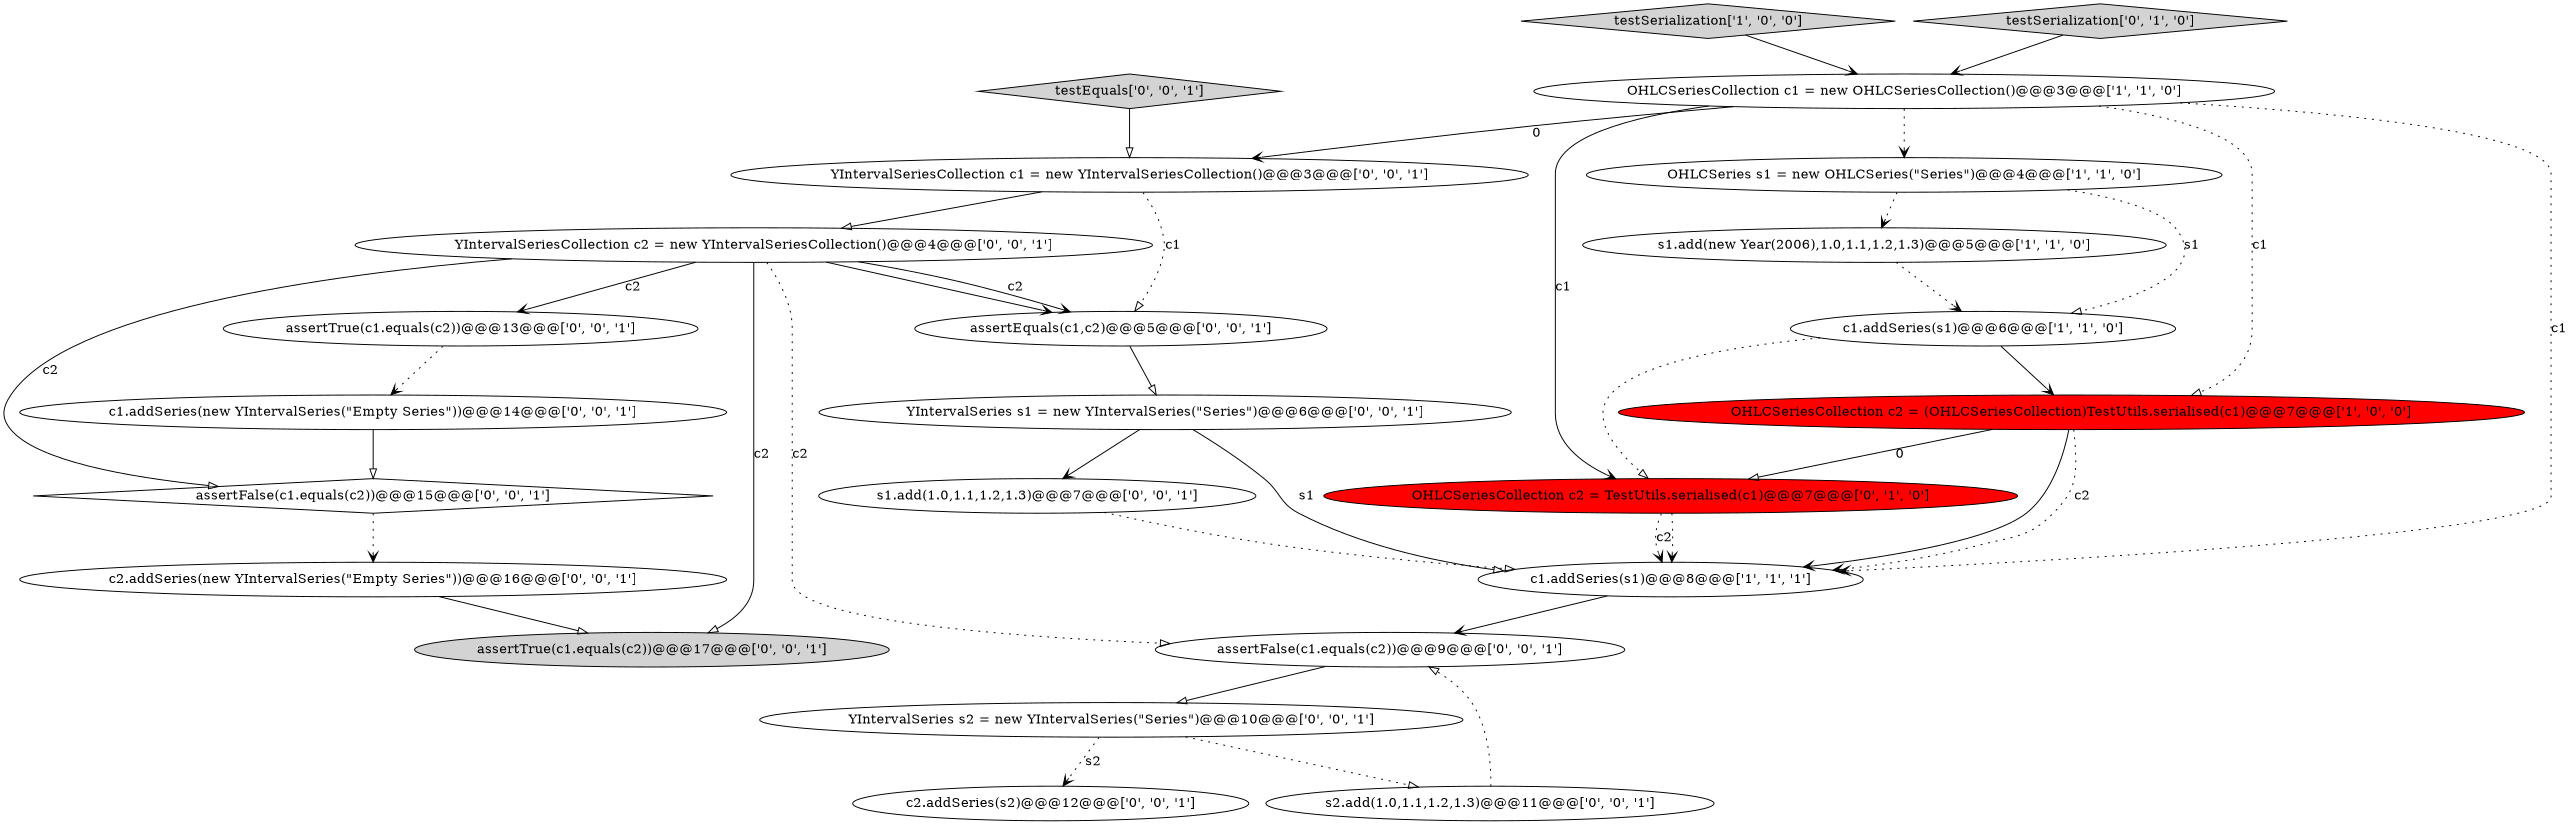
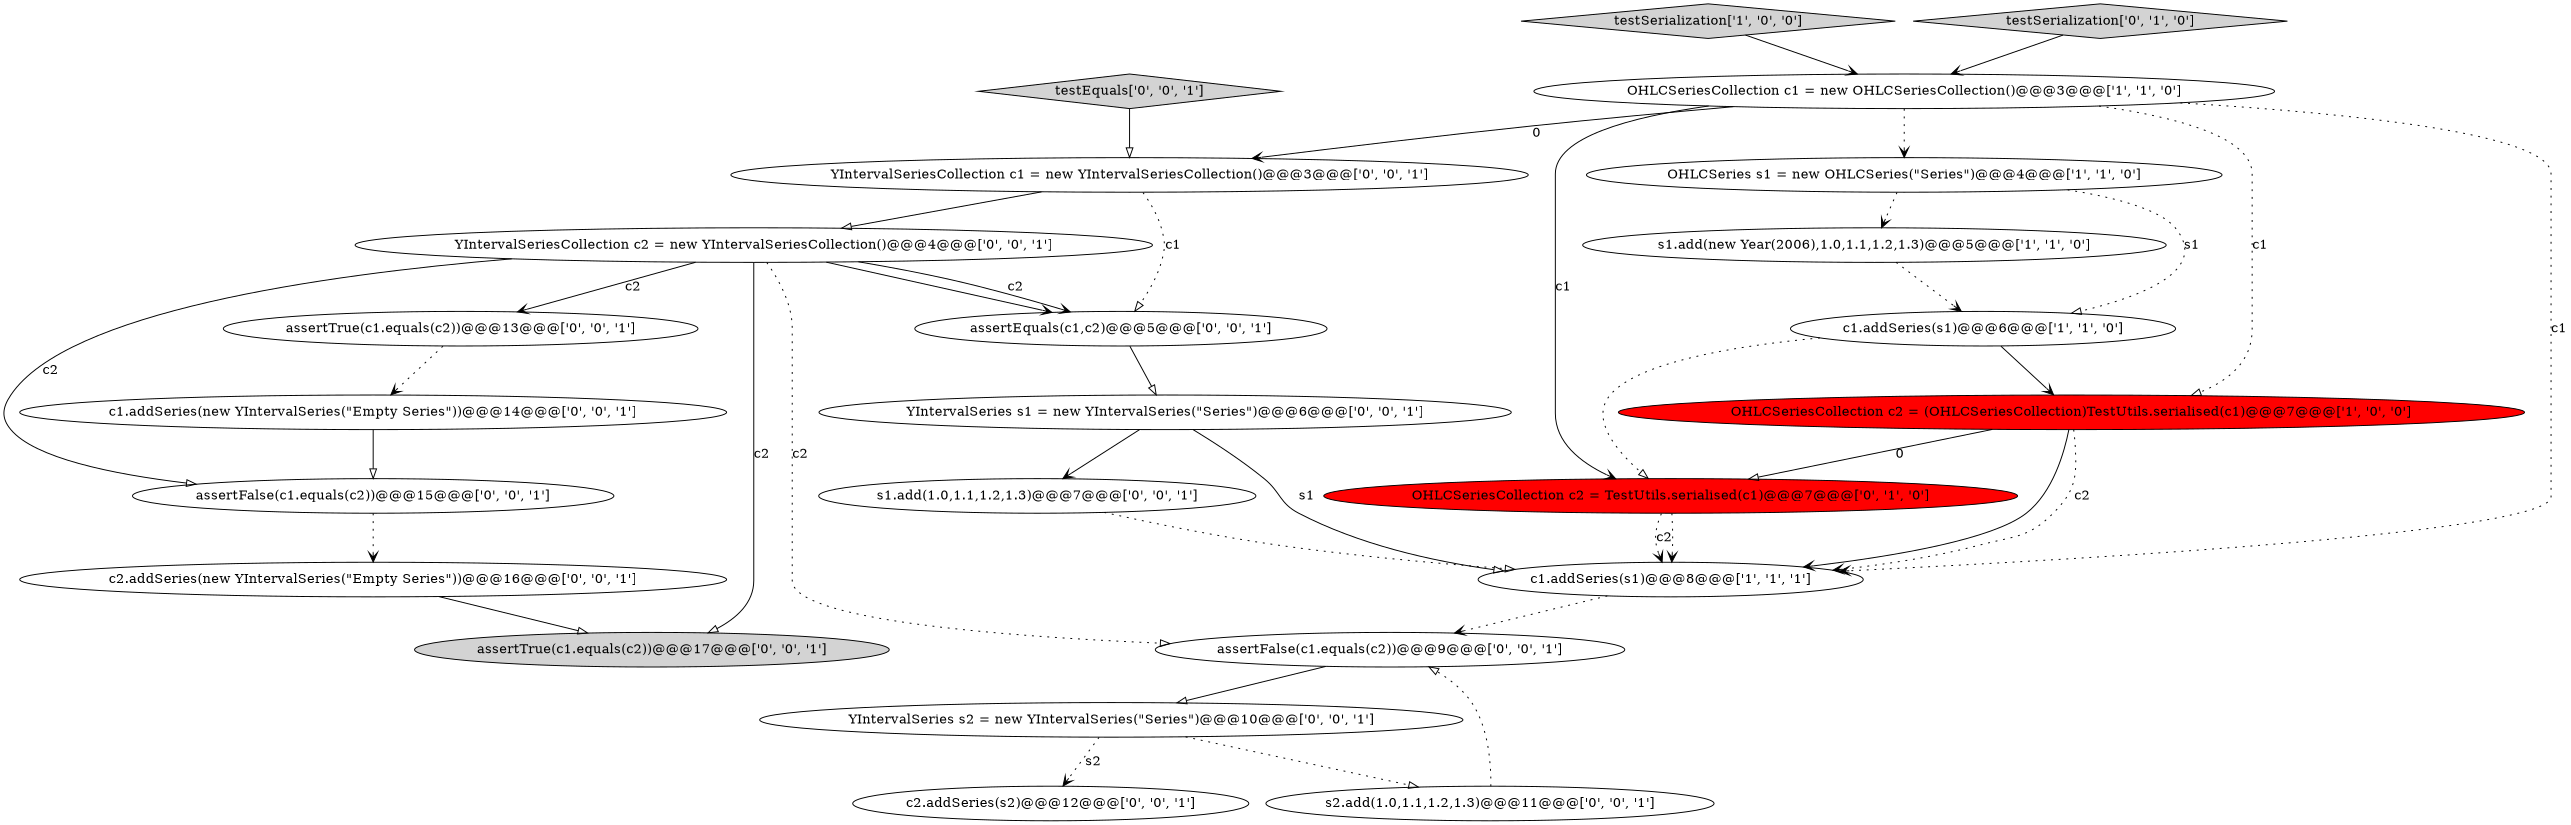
(373, 496) -> (373, 496)
(1536, 613) -> (1536, 613)
